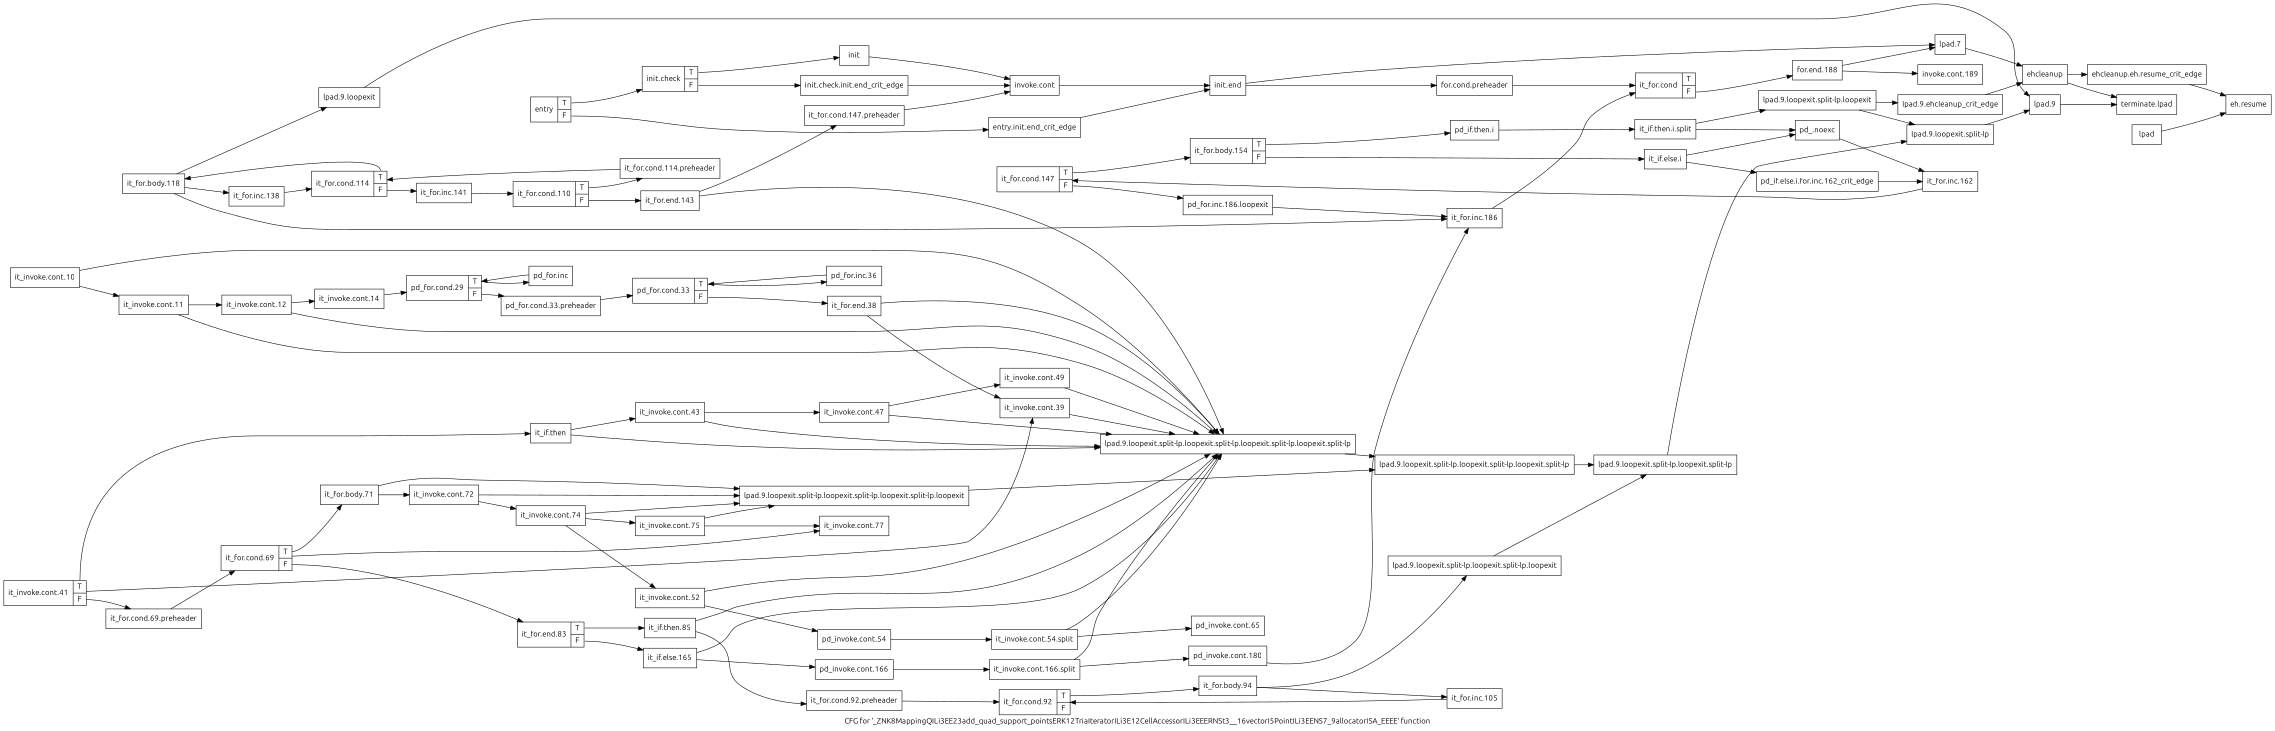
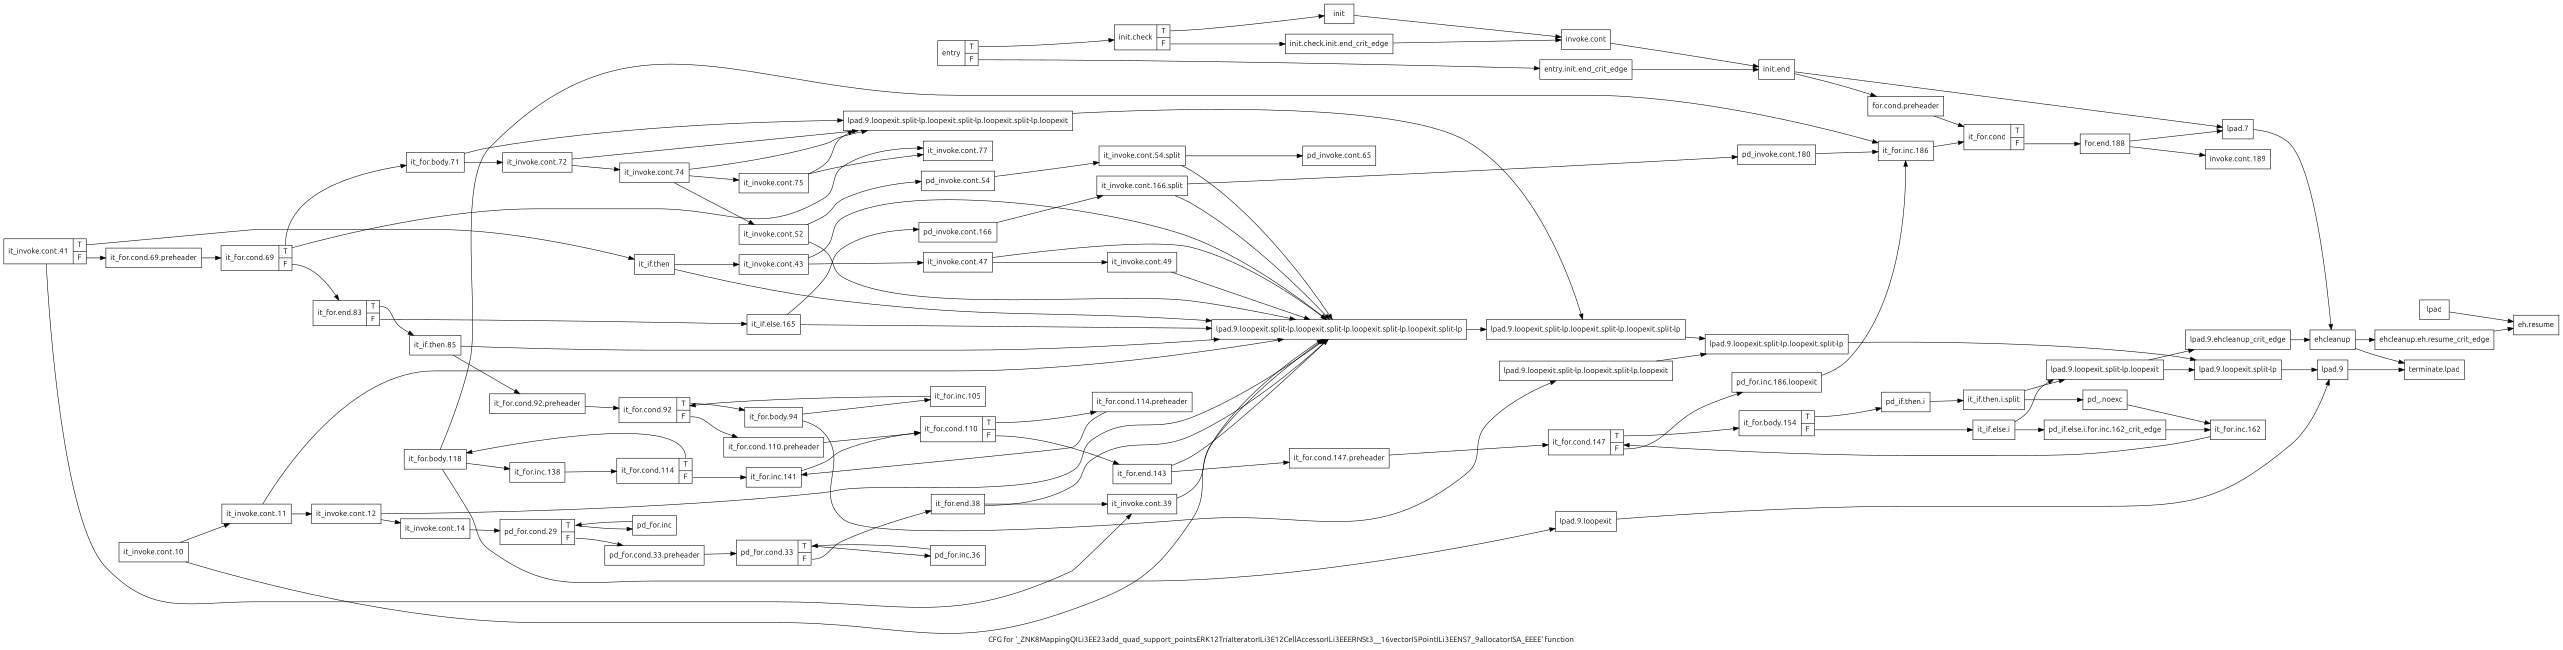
(955, 103) -> (1466, 450)
(1738, 145) -> (2032, 404)
(506, 173) -> (965, 459)
none -> (774, 447)
